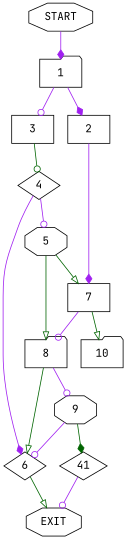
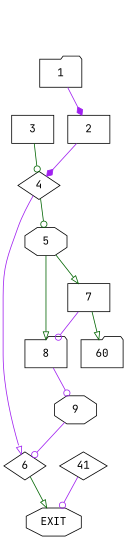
(61, 17) -> none
(48, 99) -> none
(89, 209) -> (65, 156)
(42, 210) -> (42, 210)
(3, 319) -> (3, 319)
(102, 354) -> (102, 354)
(36, 407) -> none
(79, 434) -> none
